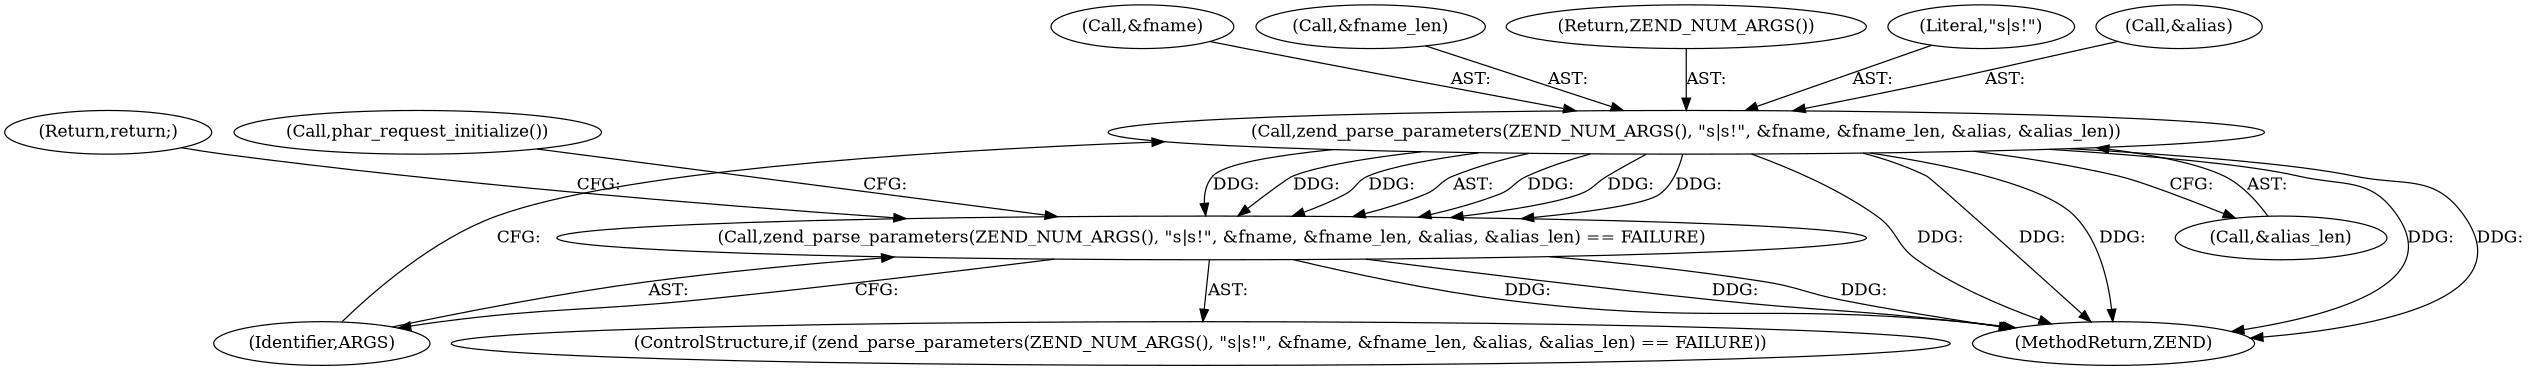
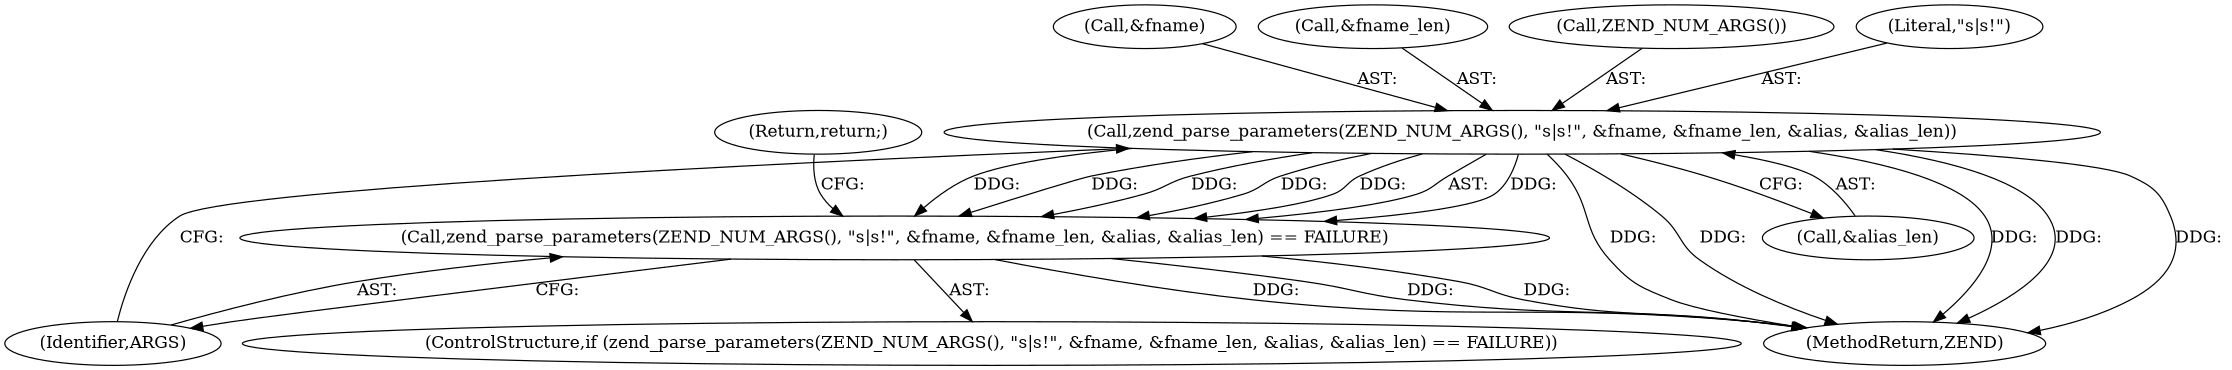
(1686, 27) -> (1672, 27)
(2179, 27) -> none
(418, 132) -> none
